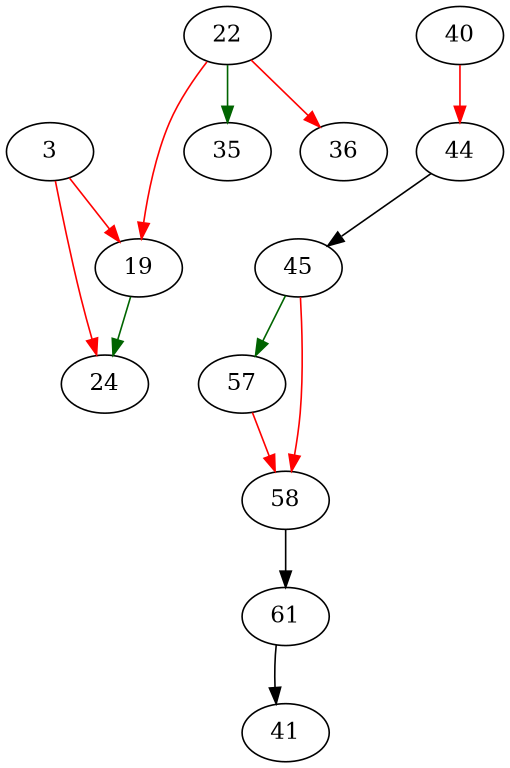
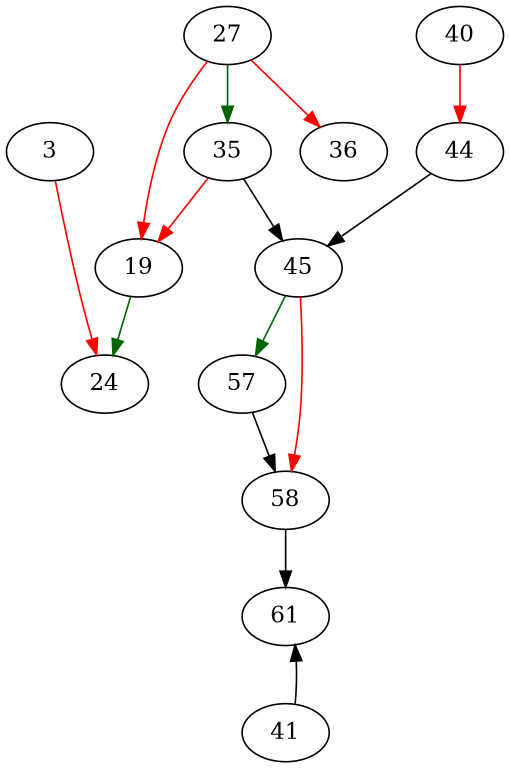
(228, 36) -> (228, 36)
(89, 203) -> (188, 203)
none -> (259, 203)
(261, 434) -> (261, 434)
(275, 666) -> (296, 683)
